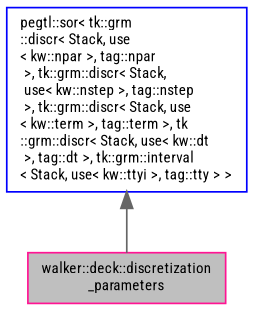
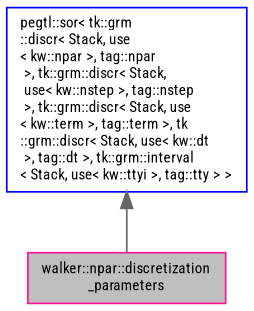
(127, 278) -> (127, 278)
